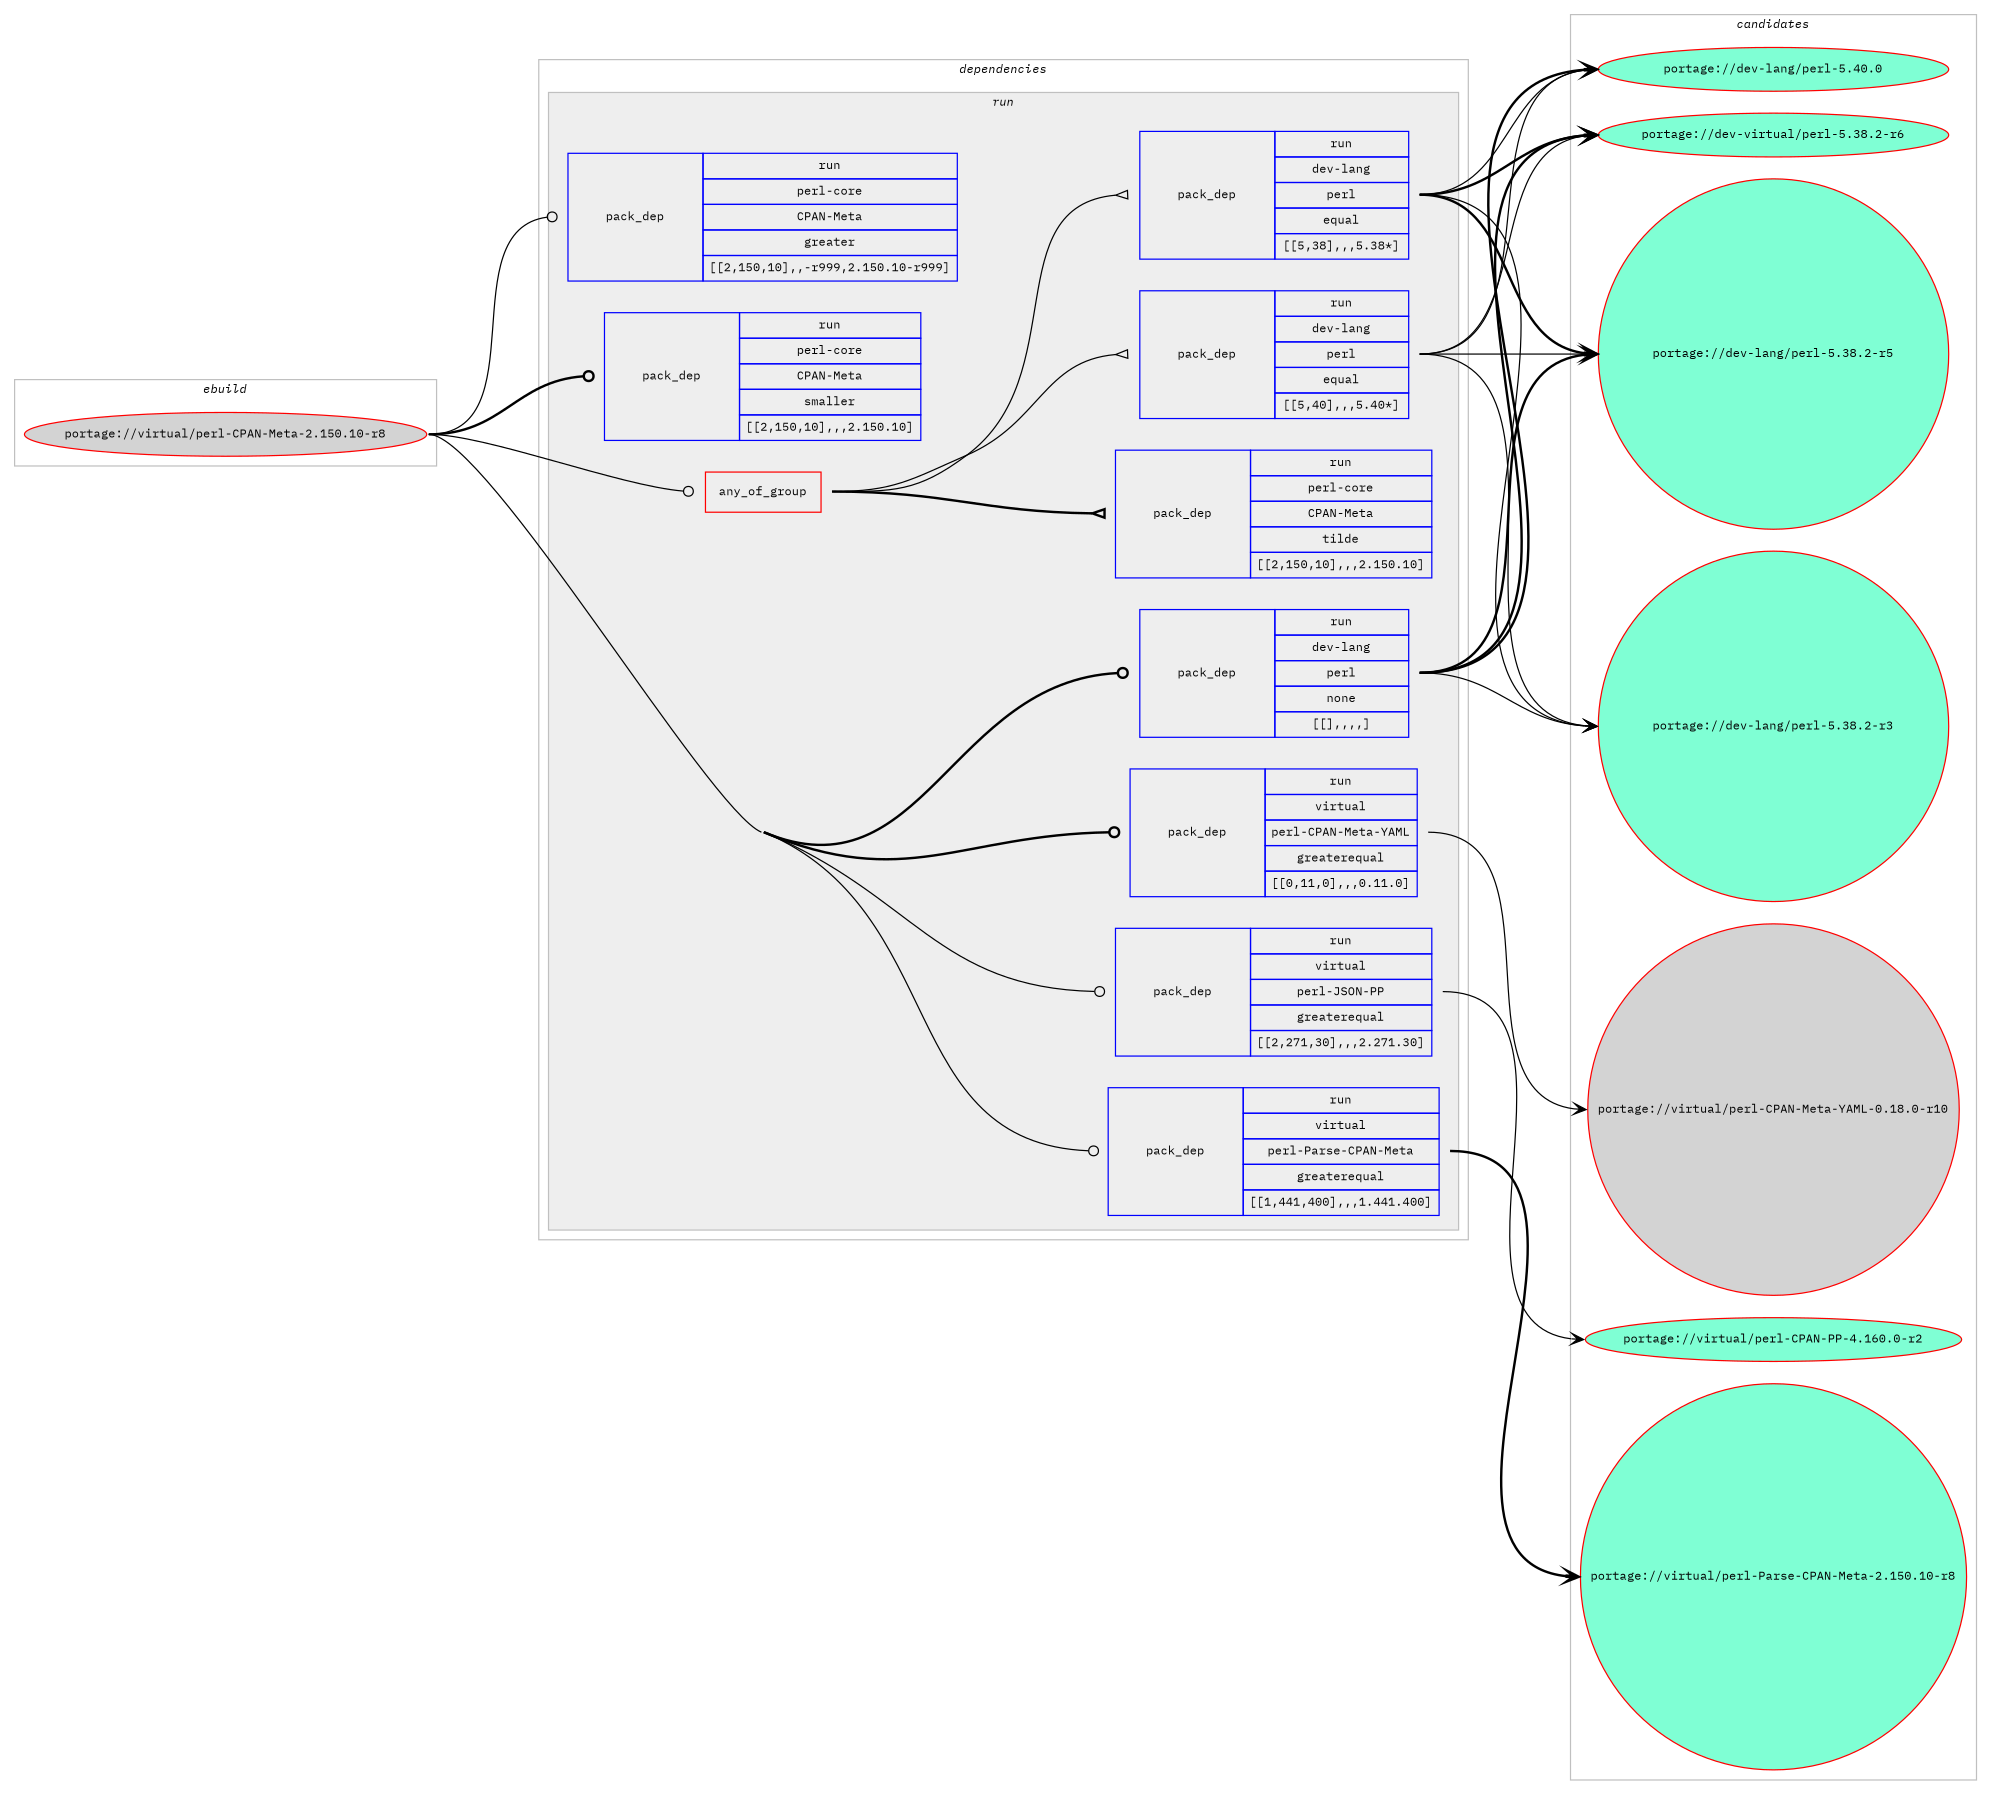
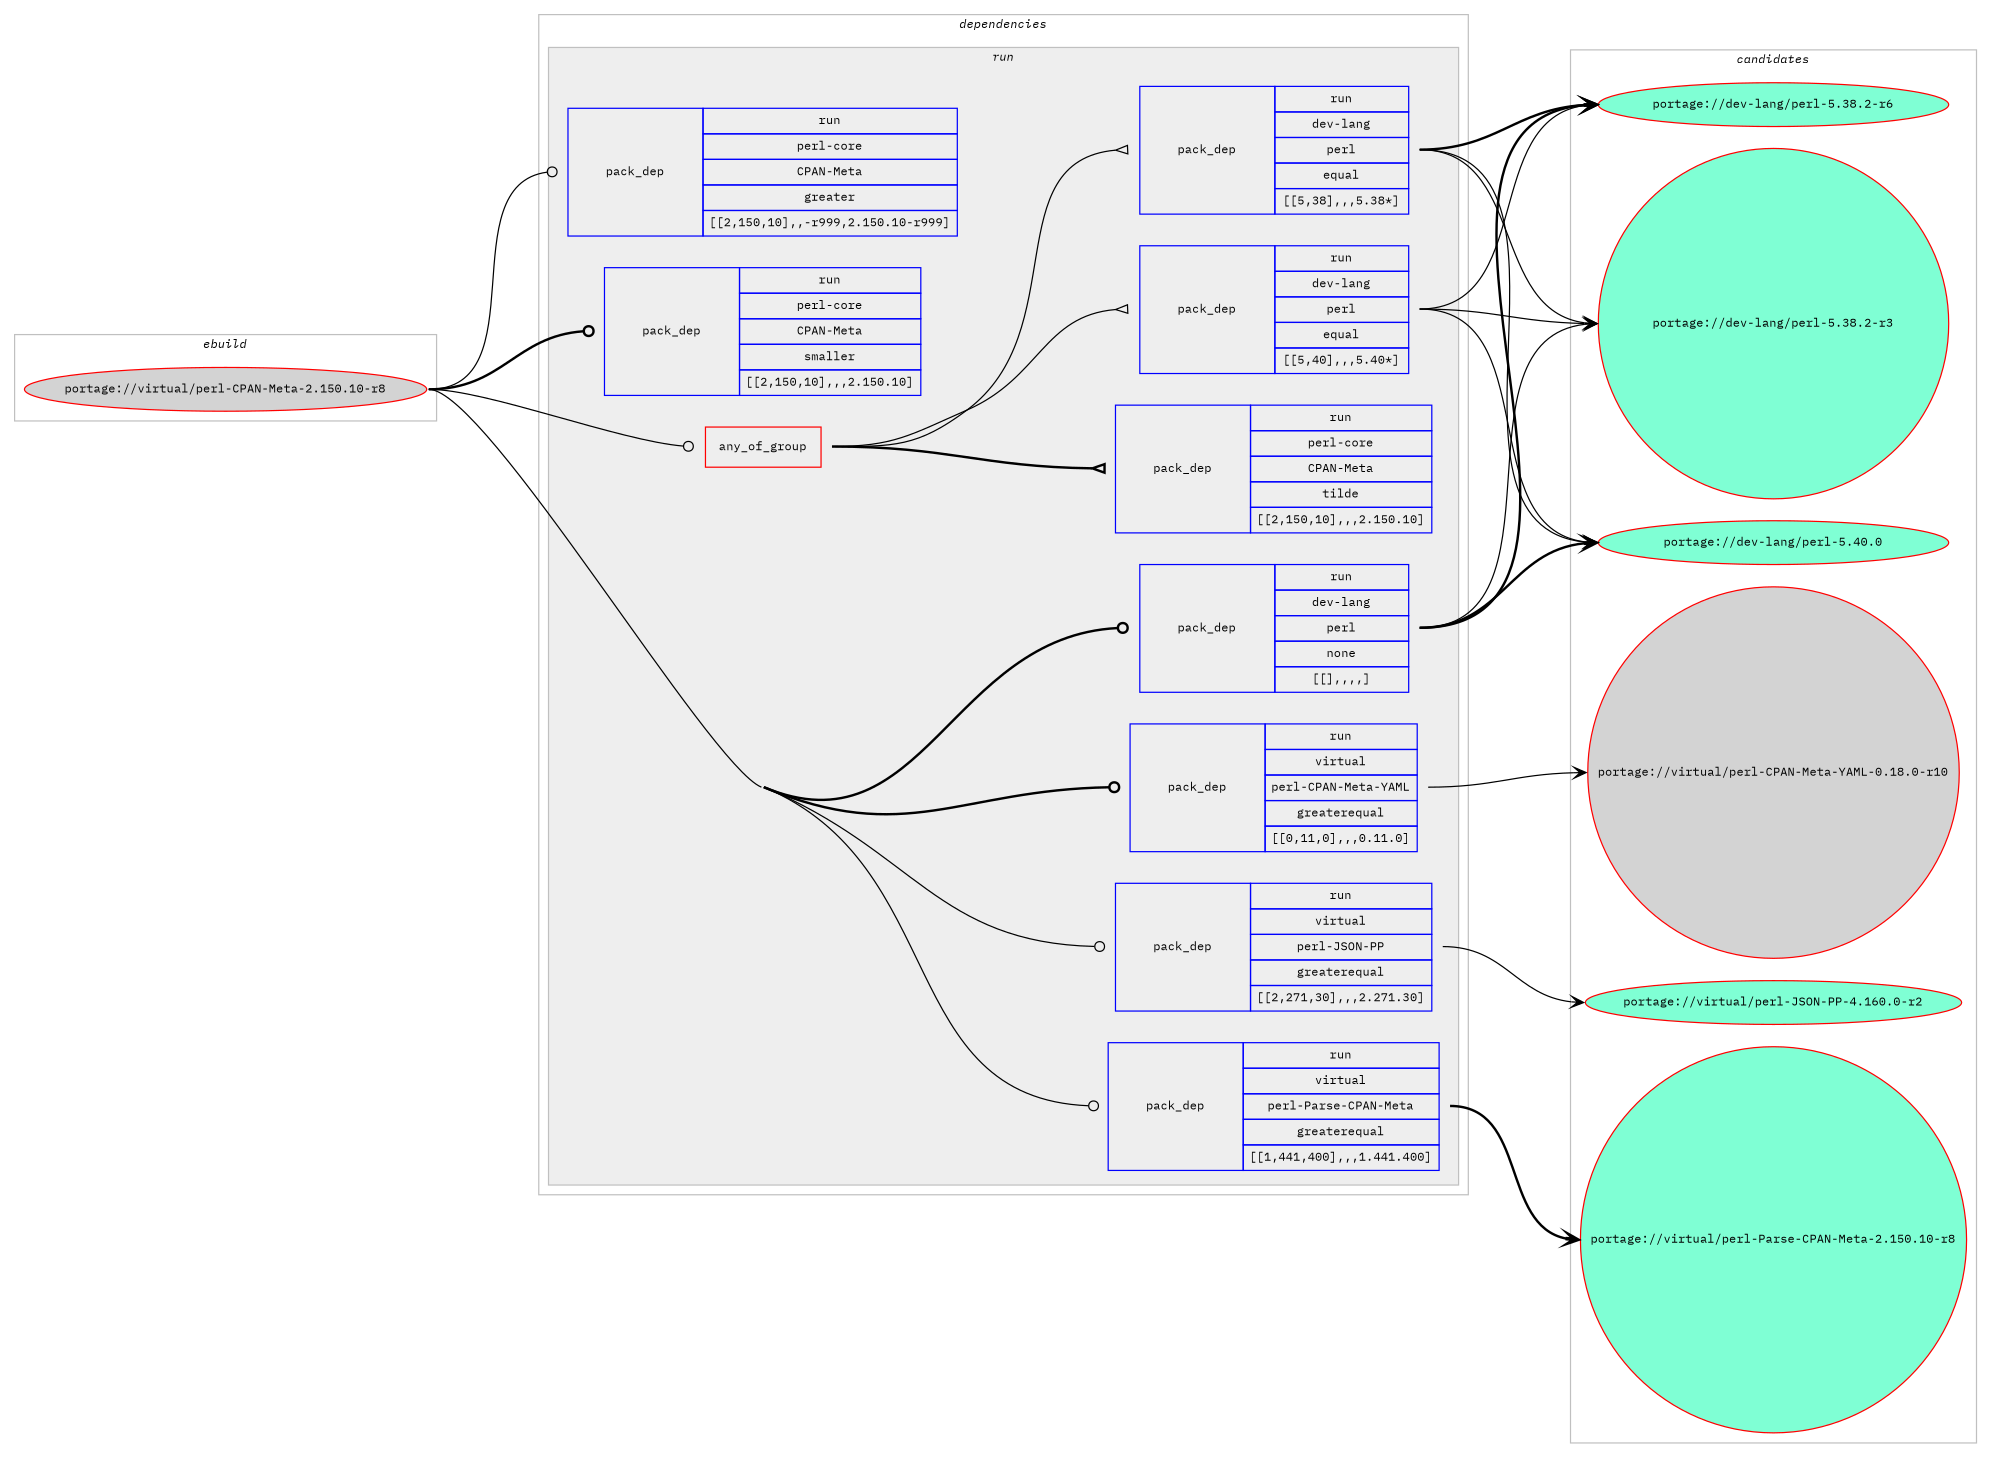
(1774, 135) -> (1774, 105)
(1774, 354) -> none
(1774, 1340) -> (1774, 1003)
